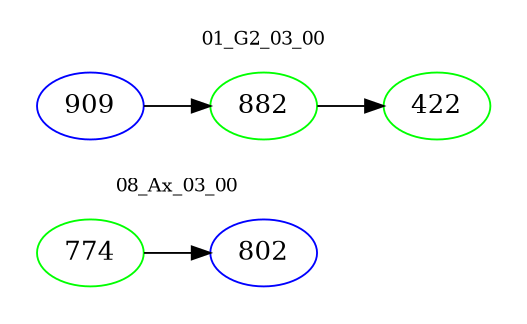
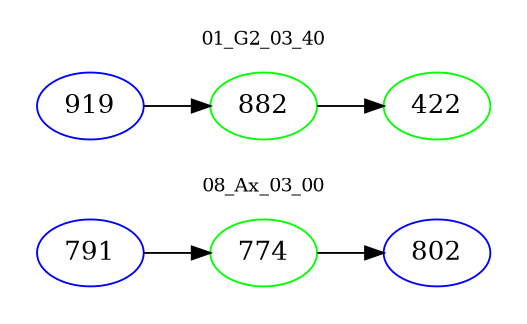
(264, 40) -> (264, 40)
(90, 106) -> (90, 106)
none -> (90, 253)
